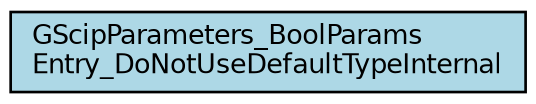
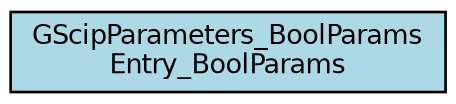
(268, 52) -> (228, 52)
